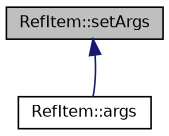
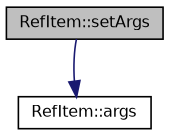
(95, 76) -> (74, 60)
